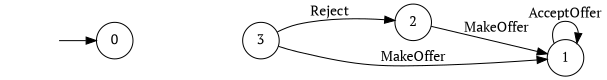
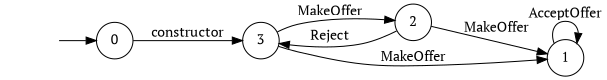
(330, 12) -> (330, 12)
none -> (183, 41)
none -> (344, 46)
